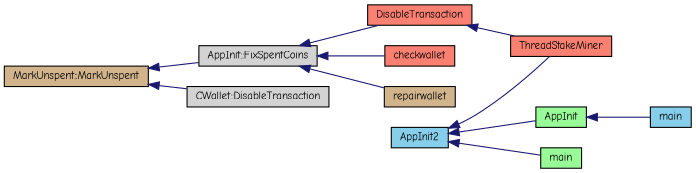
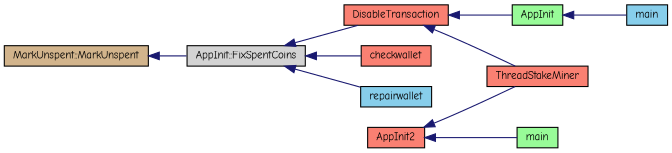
(258, 97) -> none
(420, 97) -> (396, 97)
(497, 126) -> (486, 15)
(420, 138) -> (396, 138)
